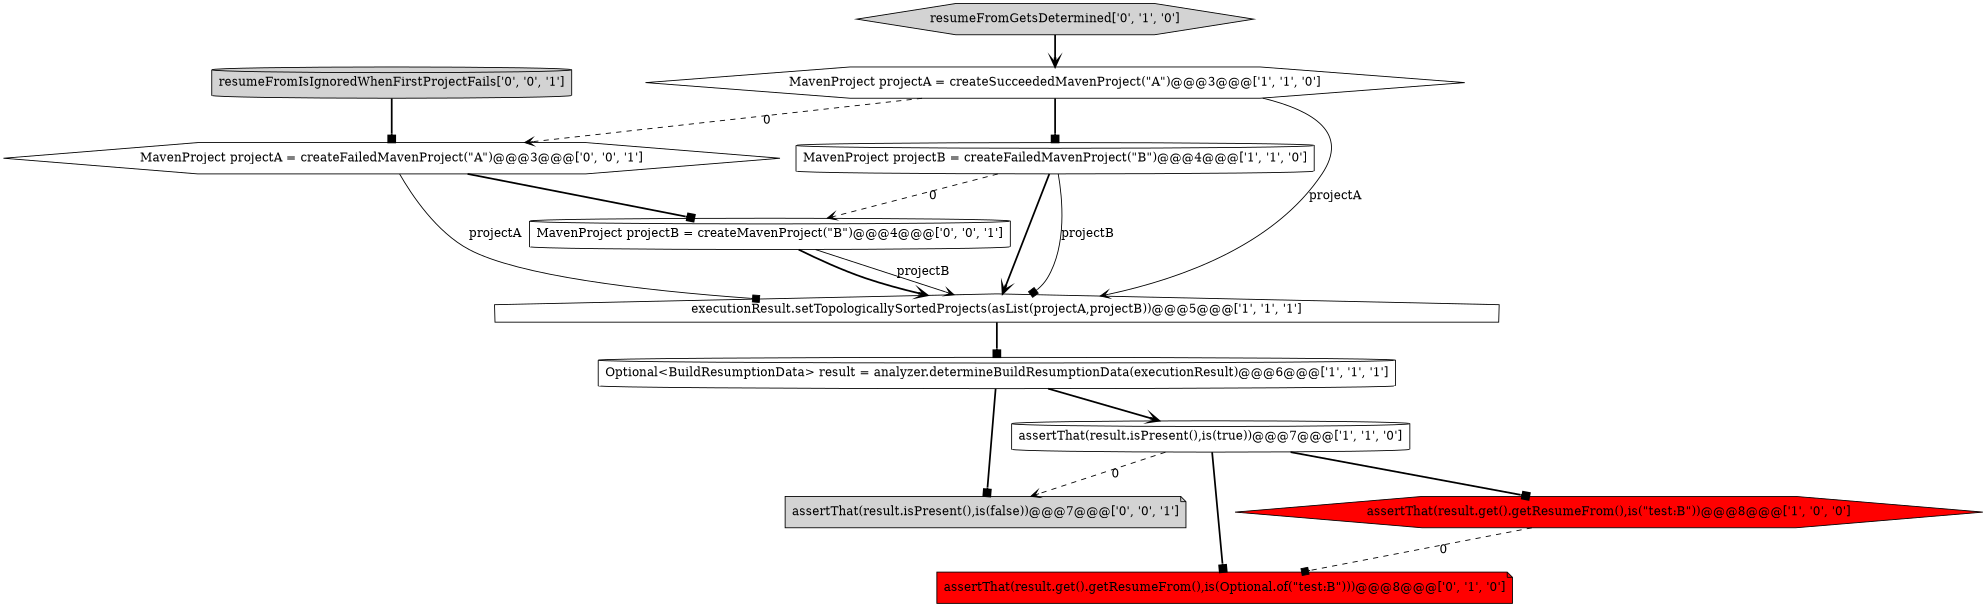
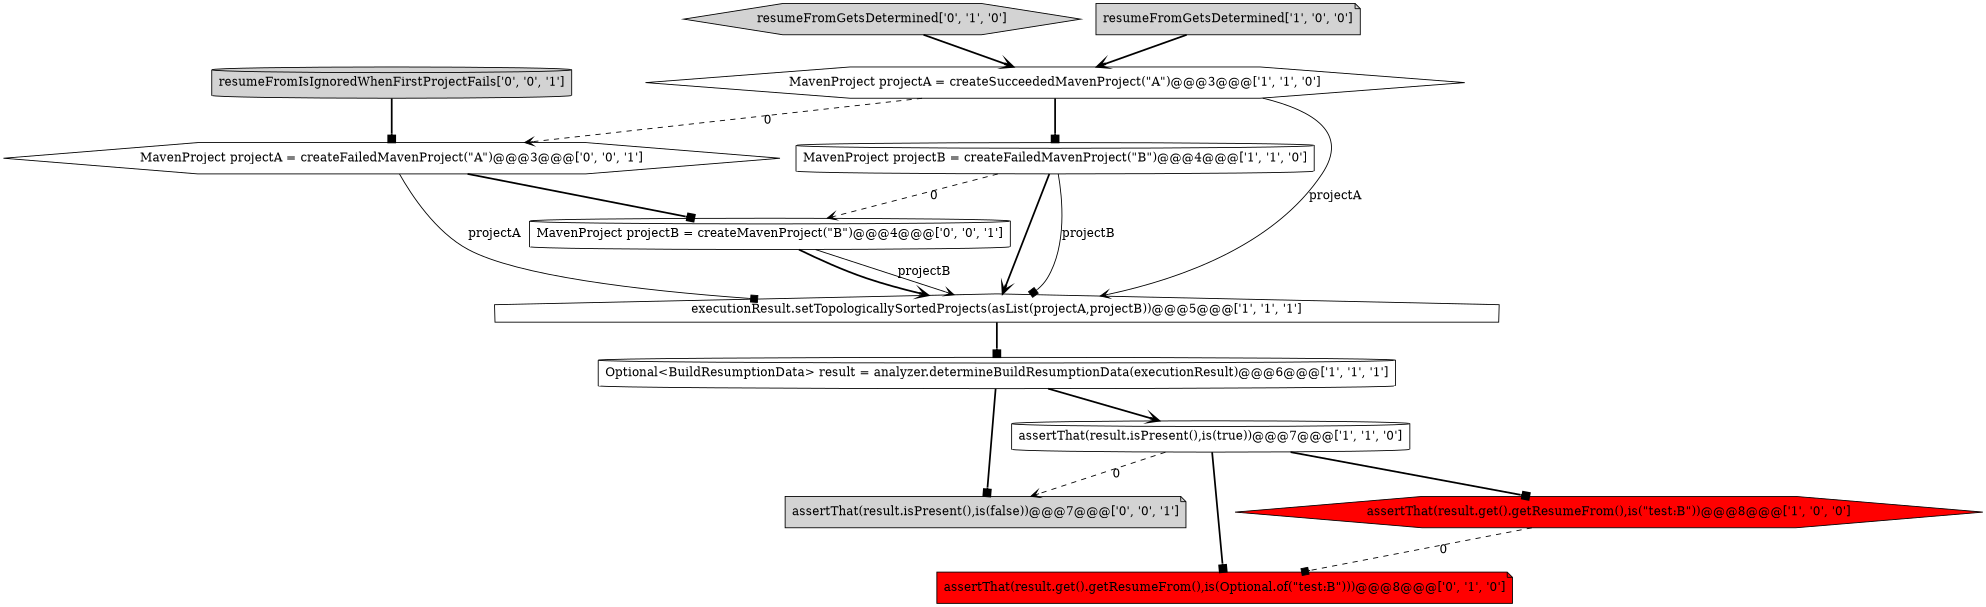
none -> (1228, 19)
